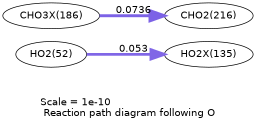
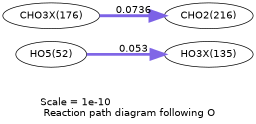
(51, 16) -> (51, 16)
(51, 54) -> (51, 54)
(209, 54) -> (209, 54)
